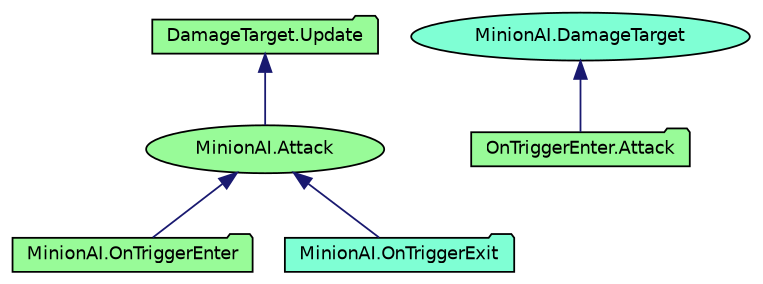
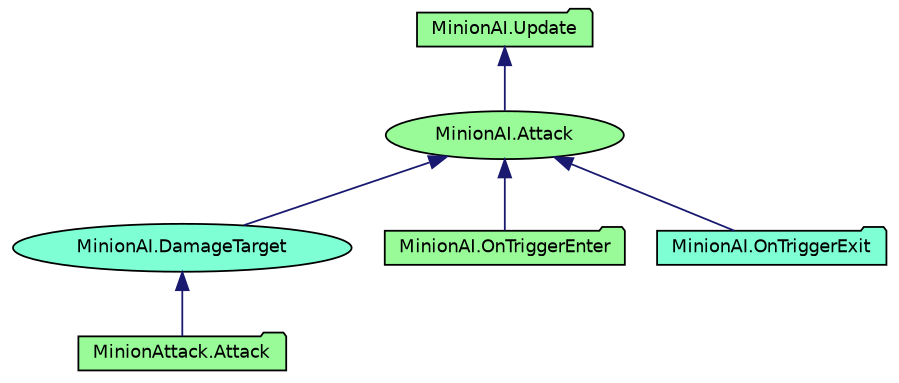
(265, 37) -> (505, 30)
(580, 149) -> (182, 353)
none -> (337, 194)
